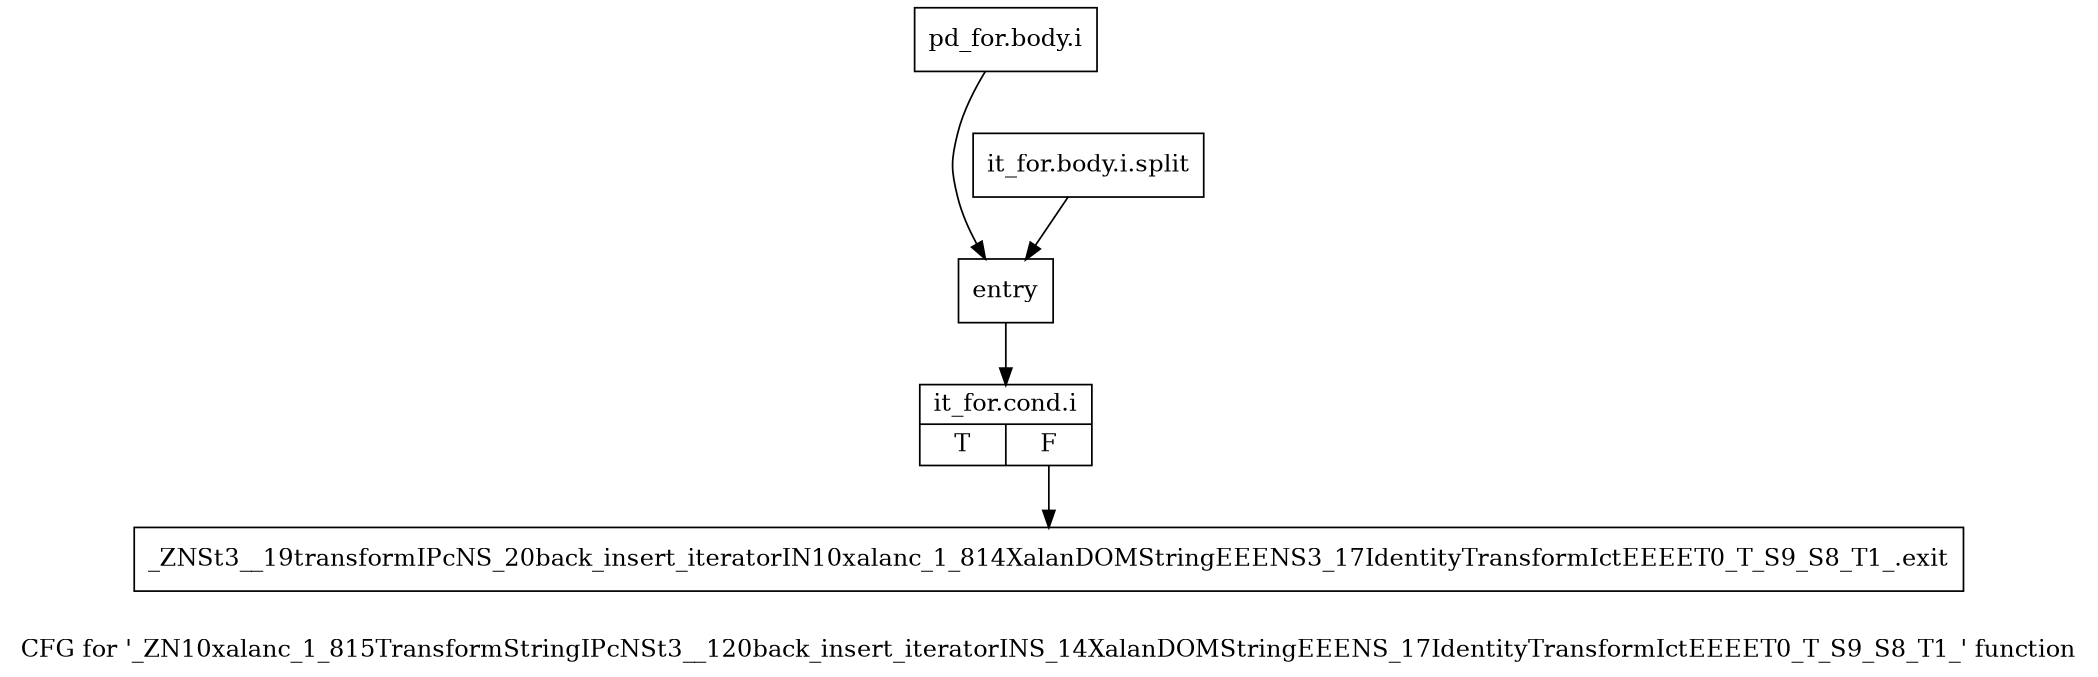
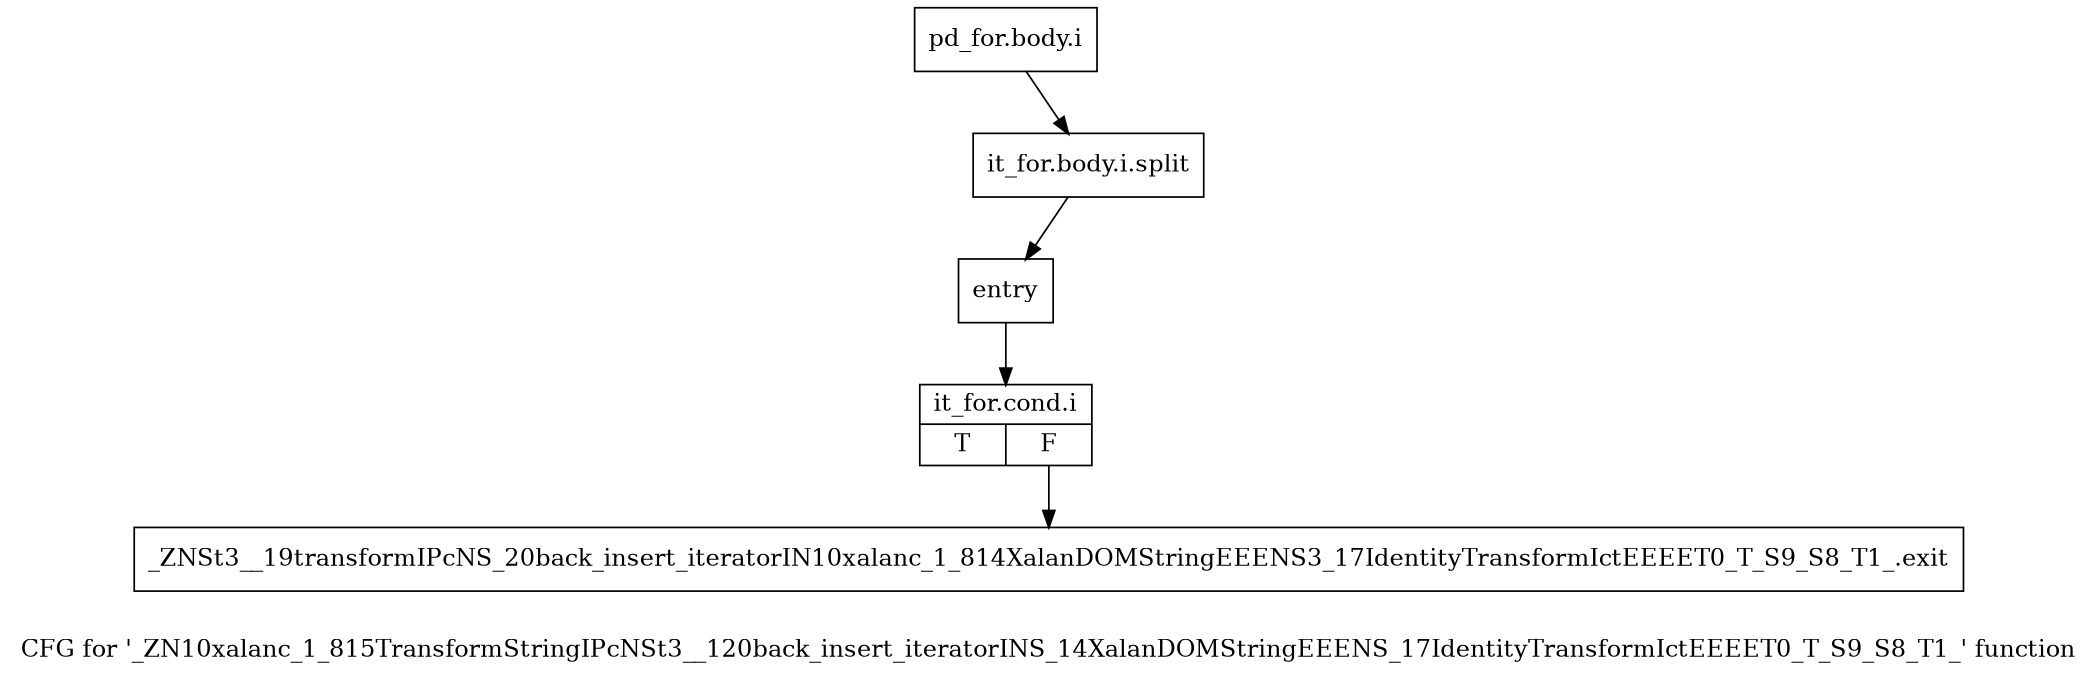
(953, 156) -> (1042, 95)
